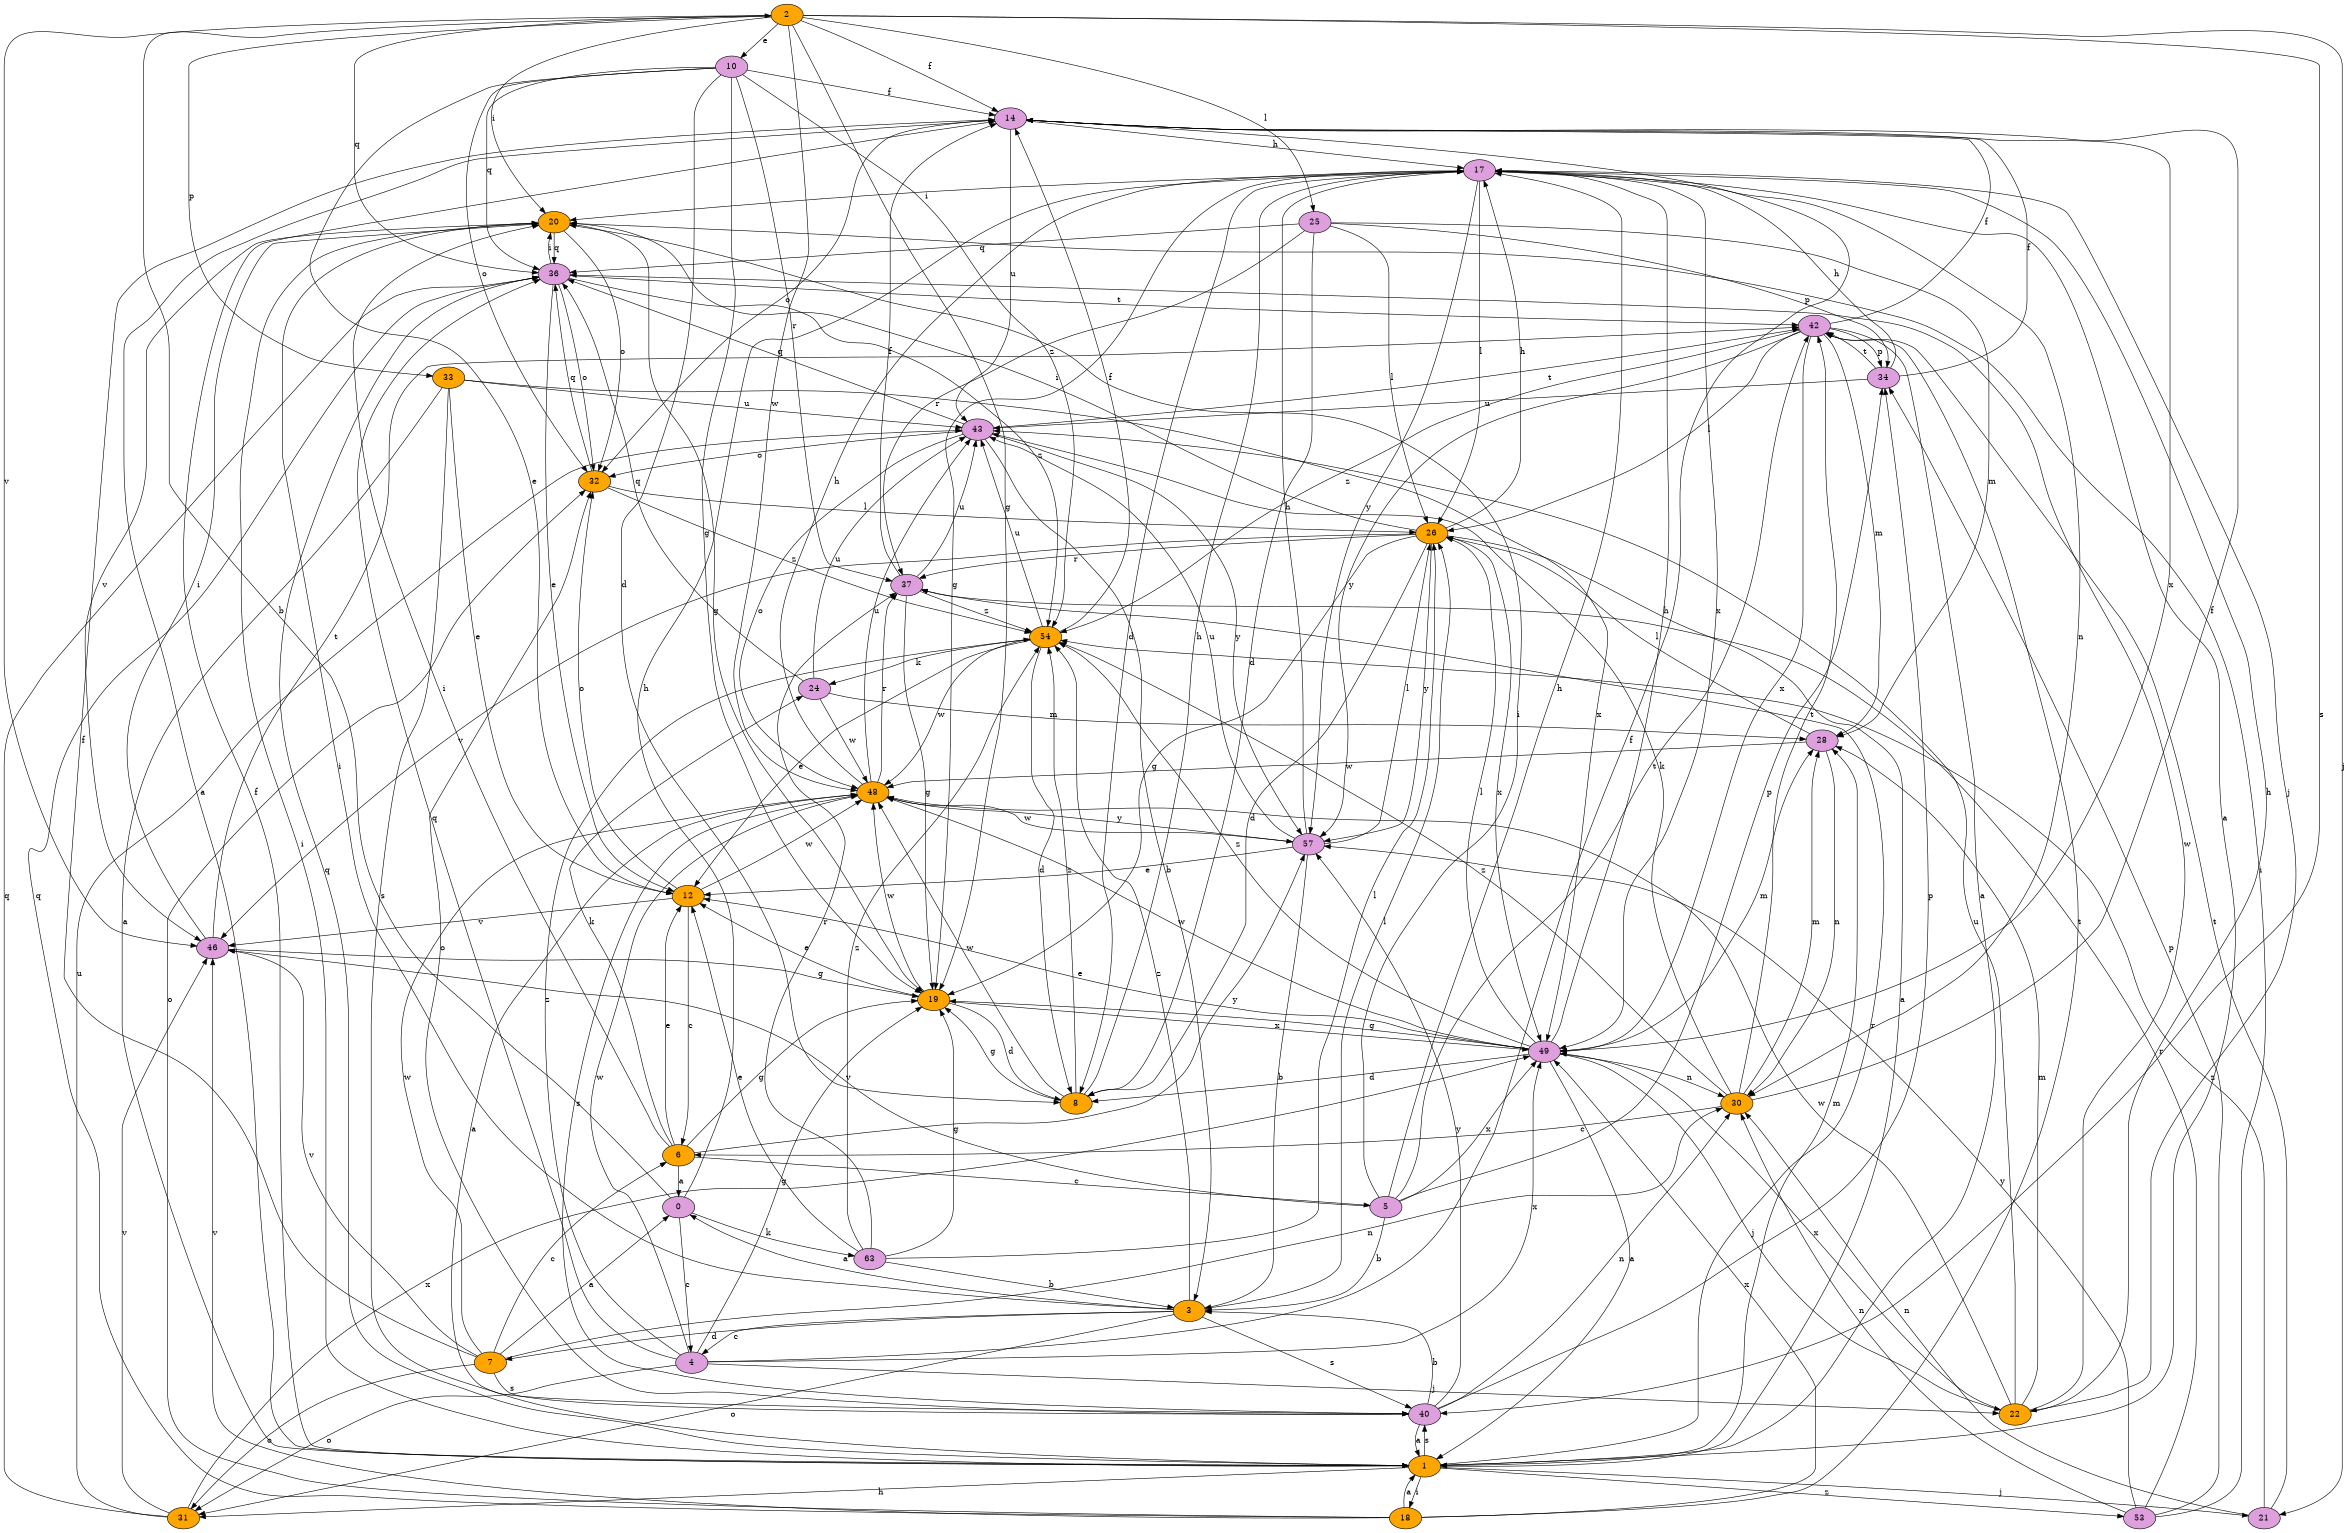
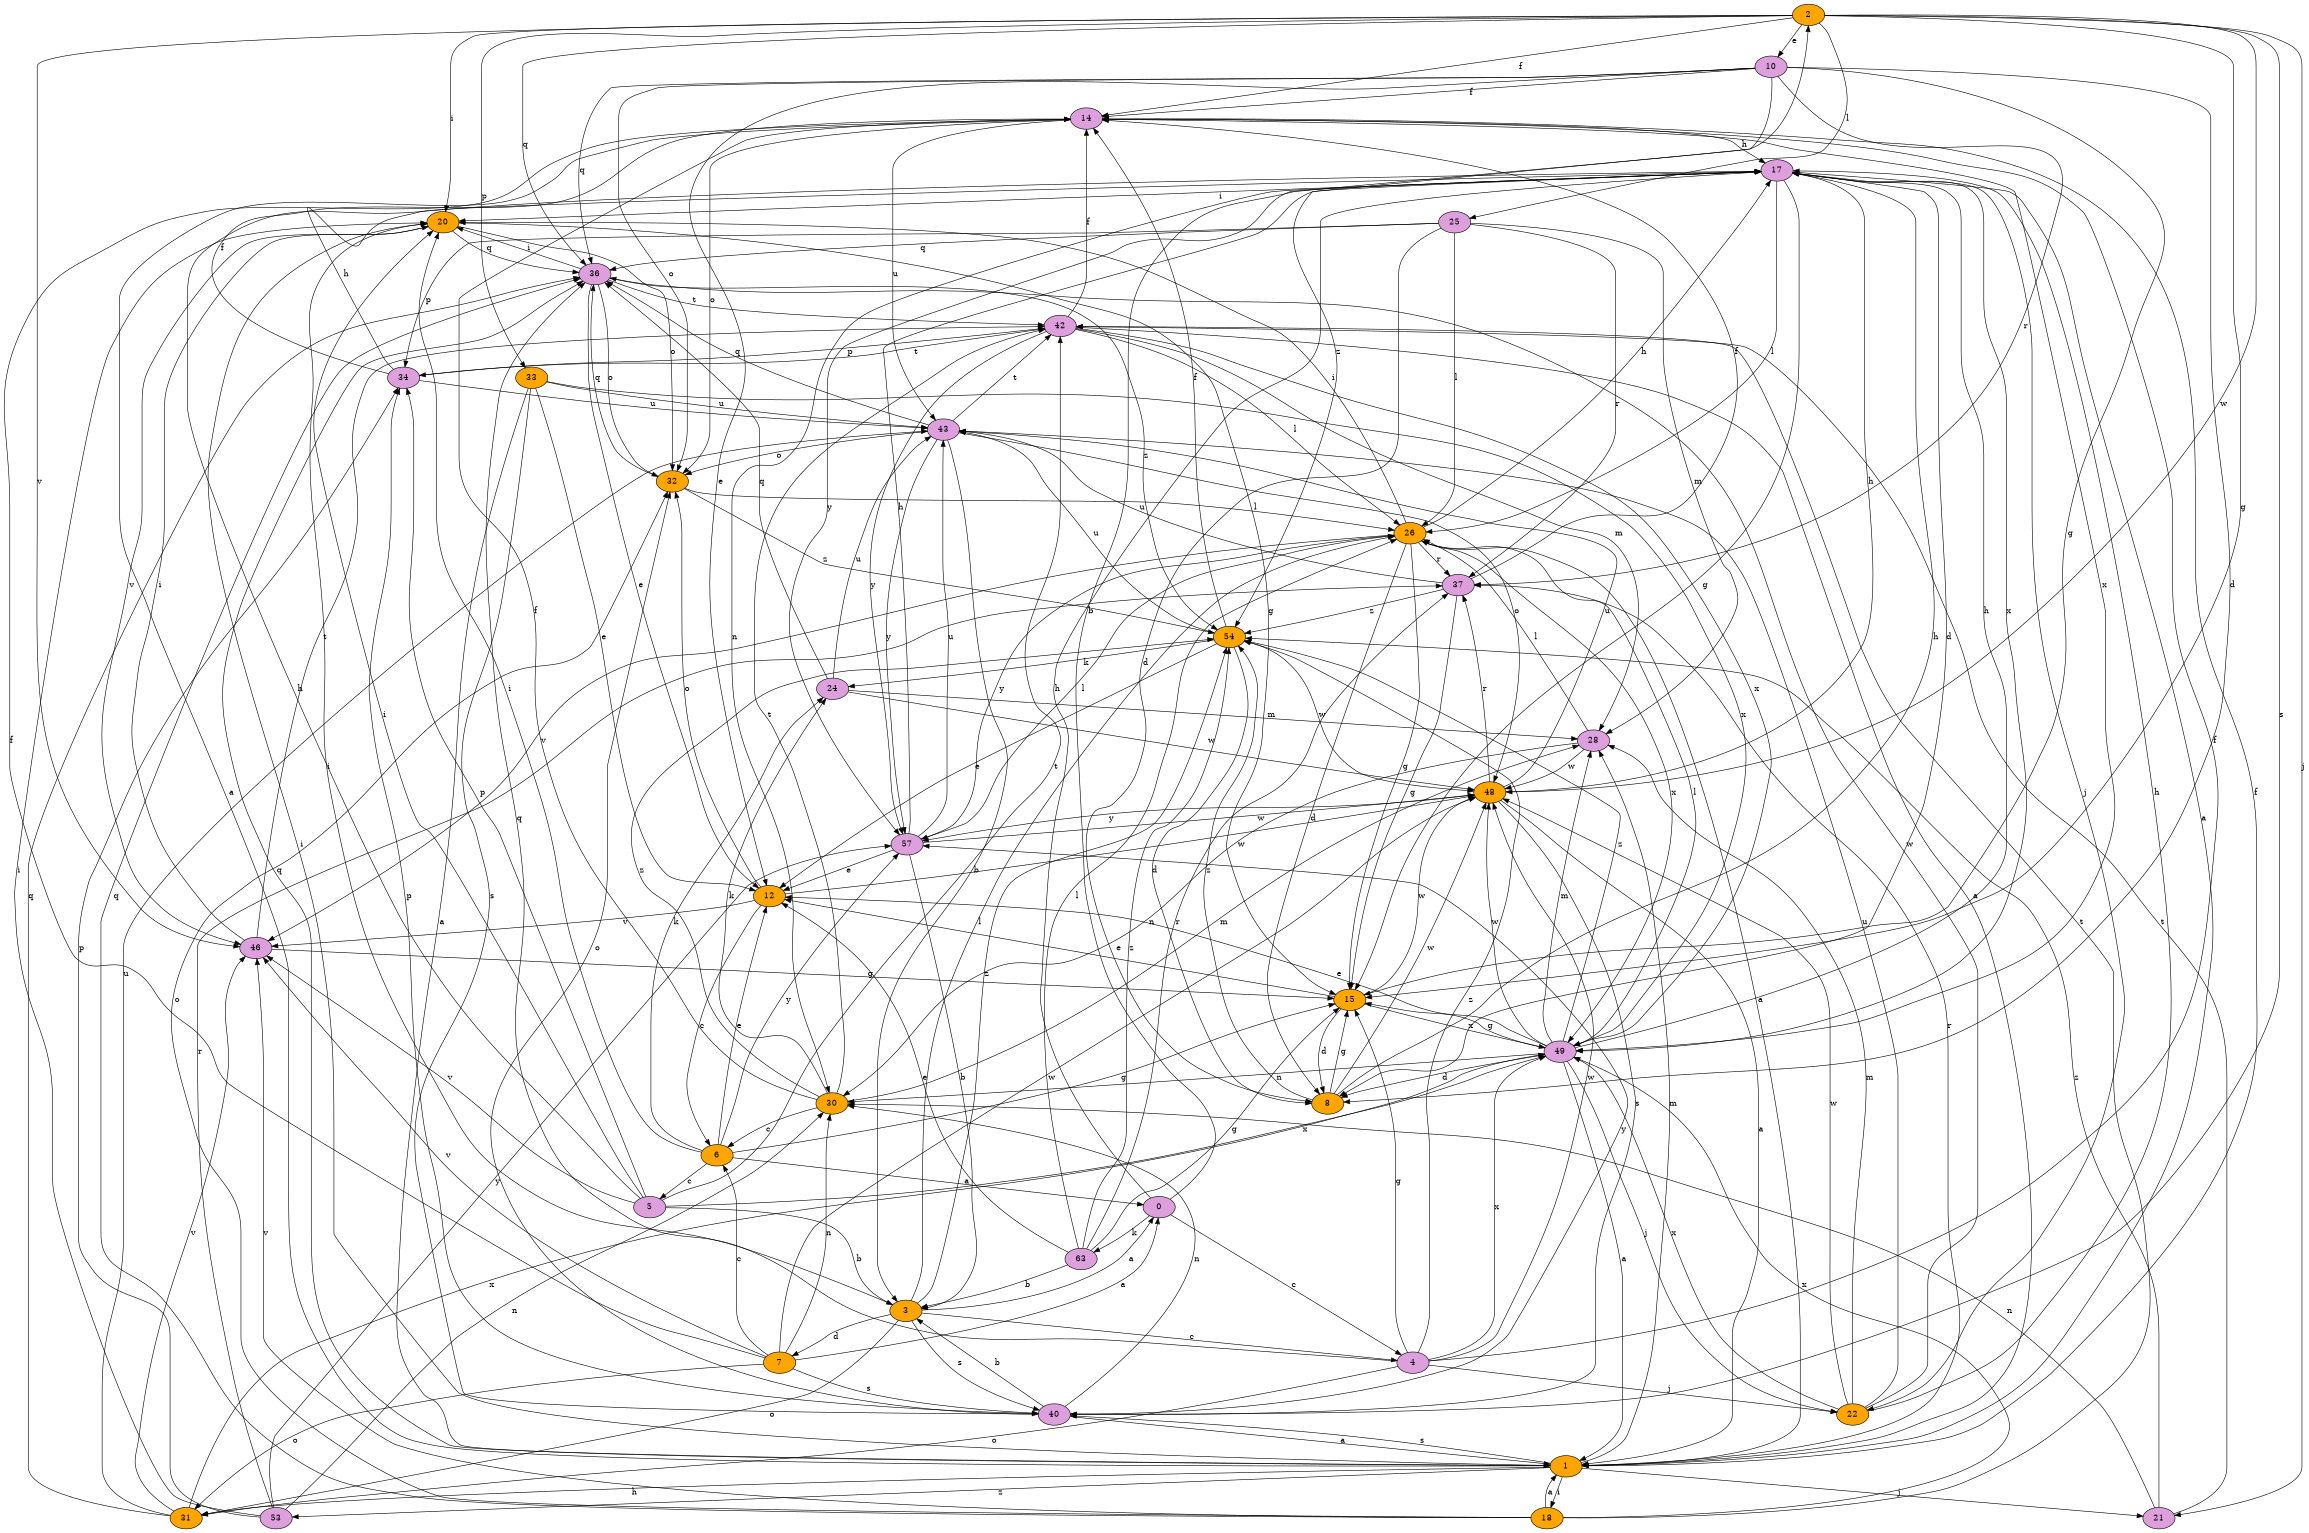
(1414, 435) -> none
(1531, 587) -> (726, 919)
(934, 1000) -> (1350, 1000)
